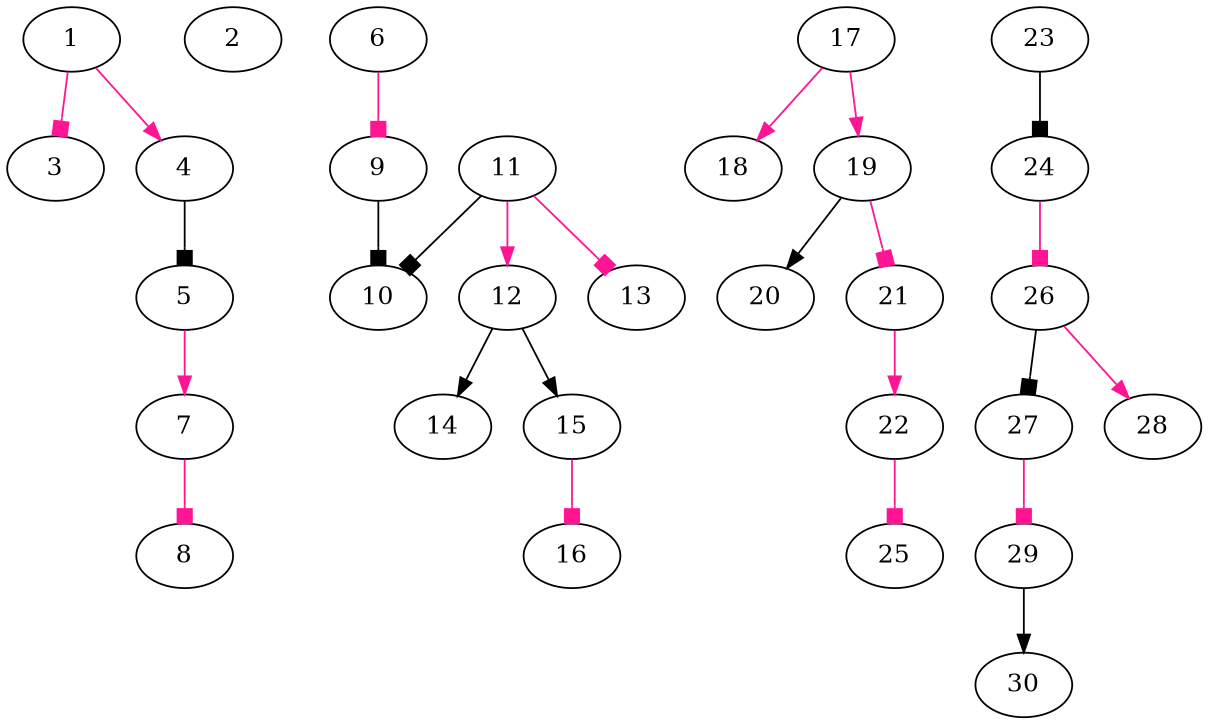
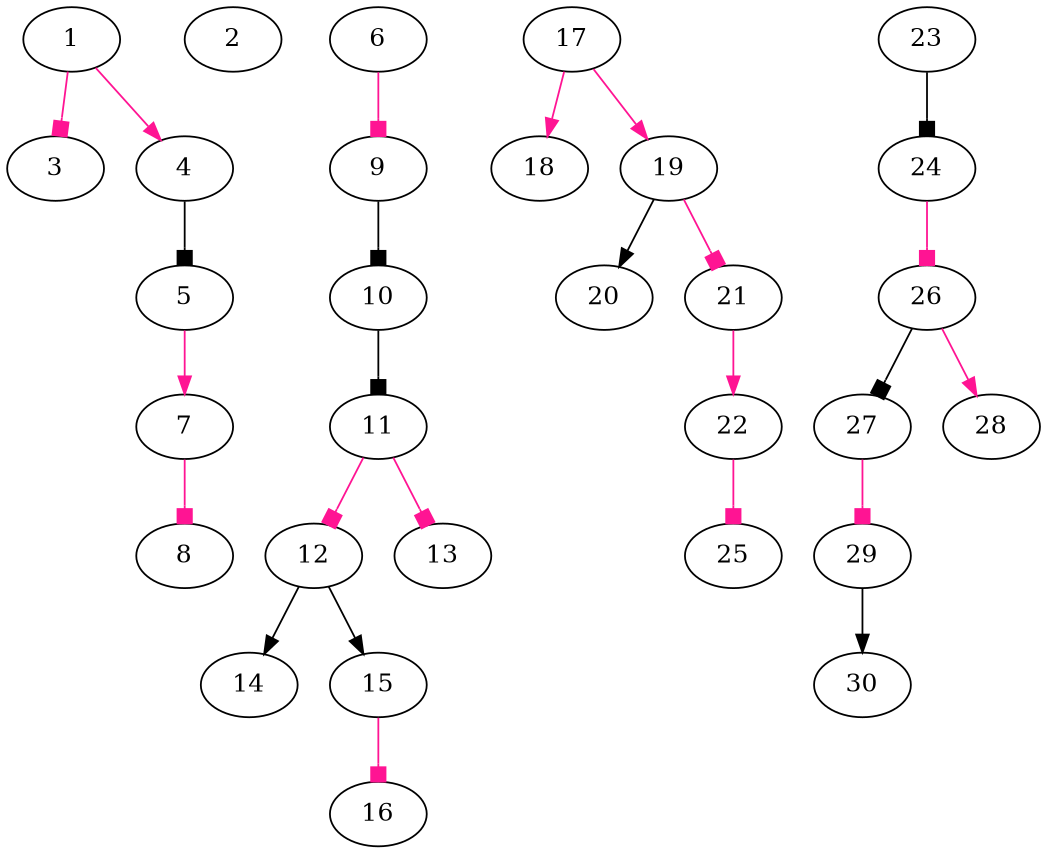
(507, 224) -> (350, 483)
(450, 227) -> (378, 353)
